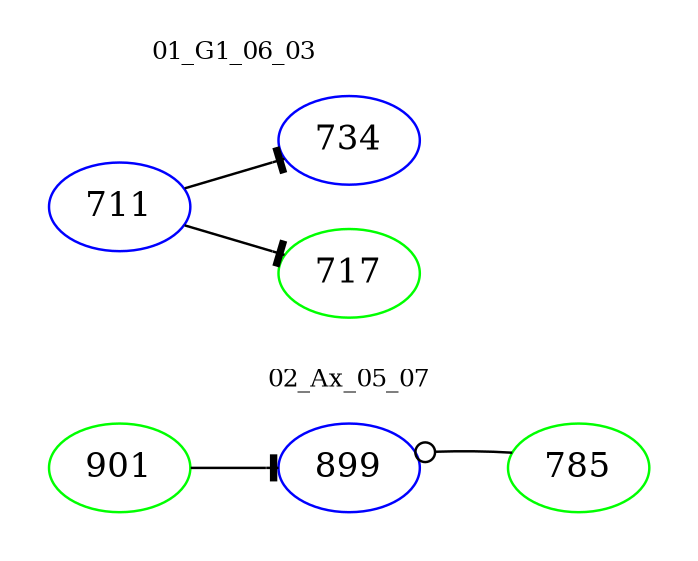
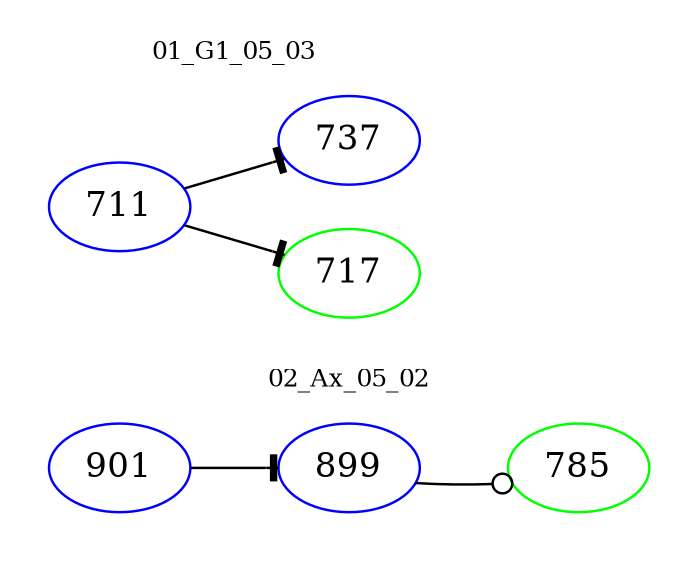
(234, 53) -> (234, 53)
(349, 140) -> (349, 140)
(349, 380) -> (349, 380)
(474, 451) -> (454, 484)
(120, 468) -> (120, 468)
